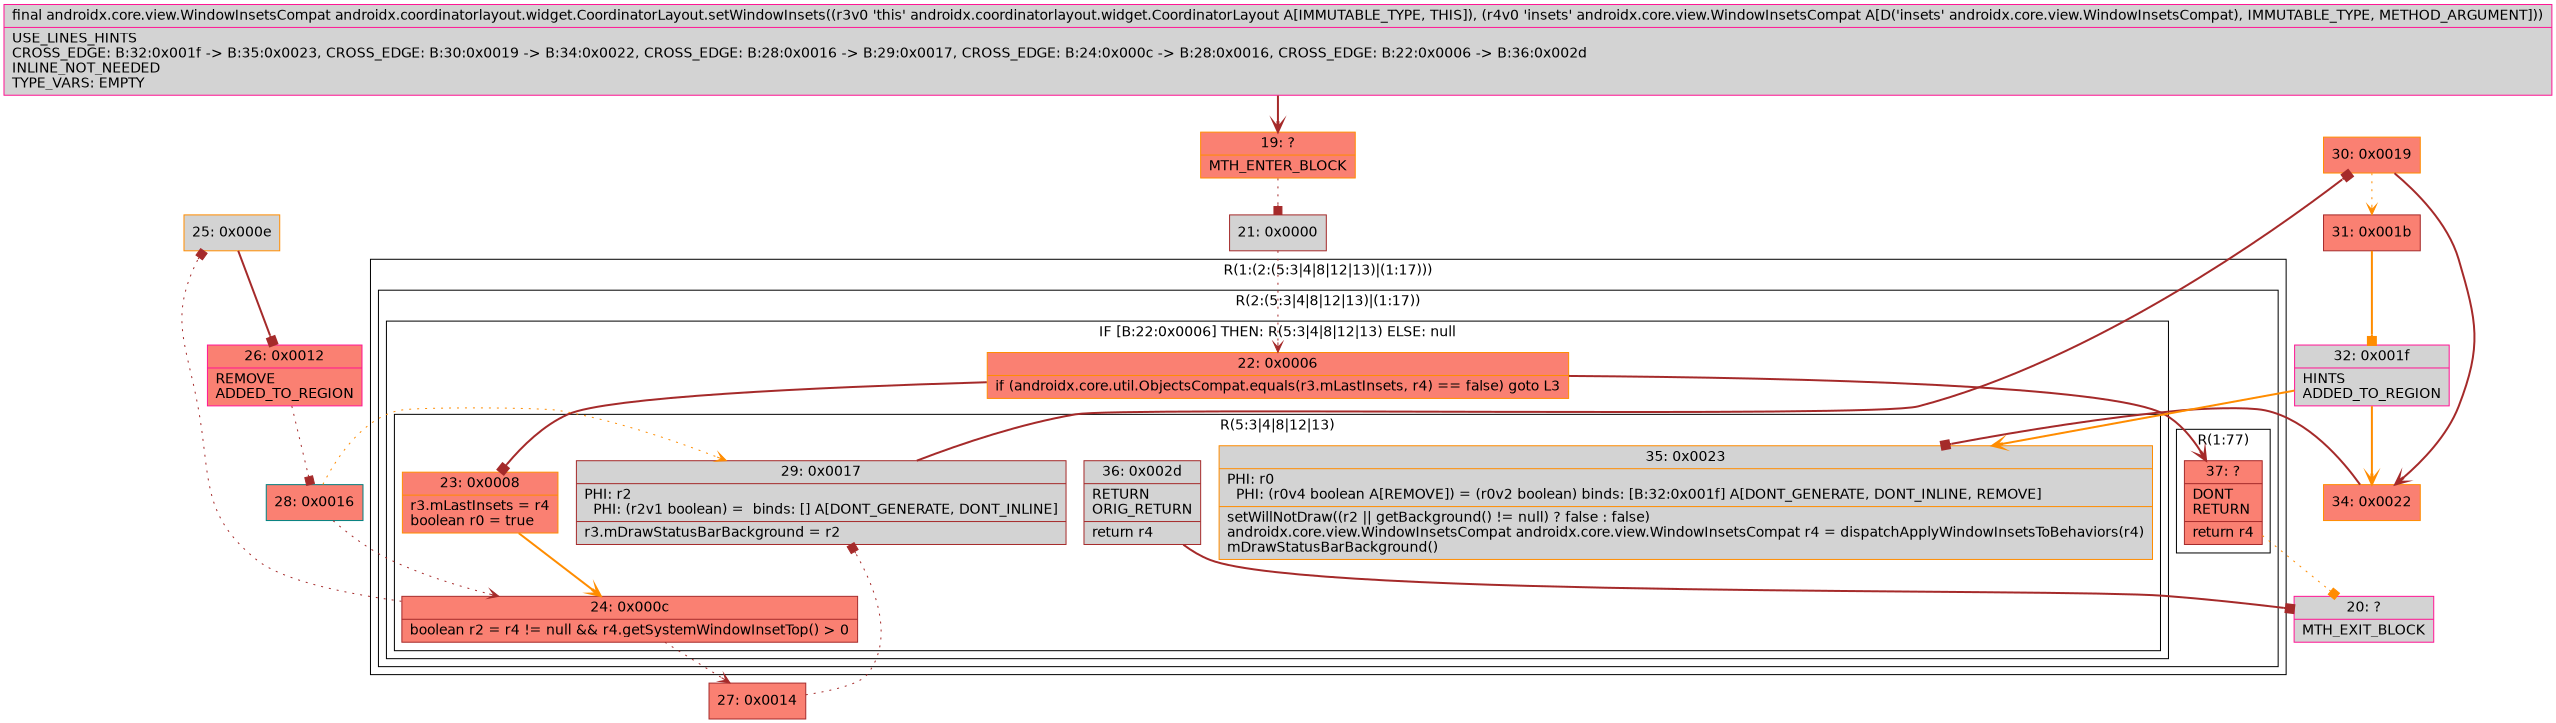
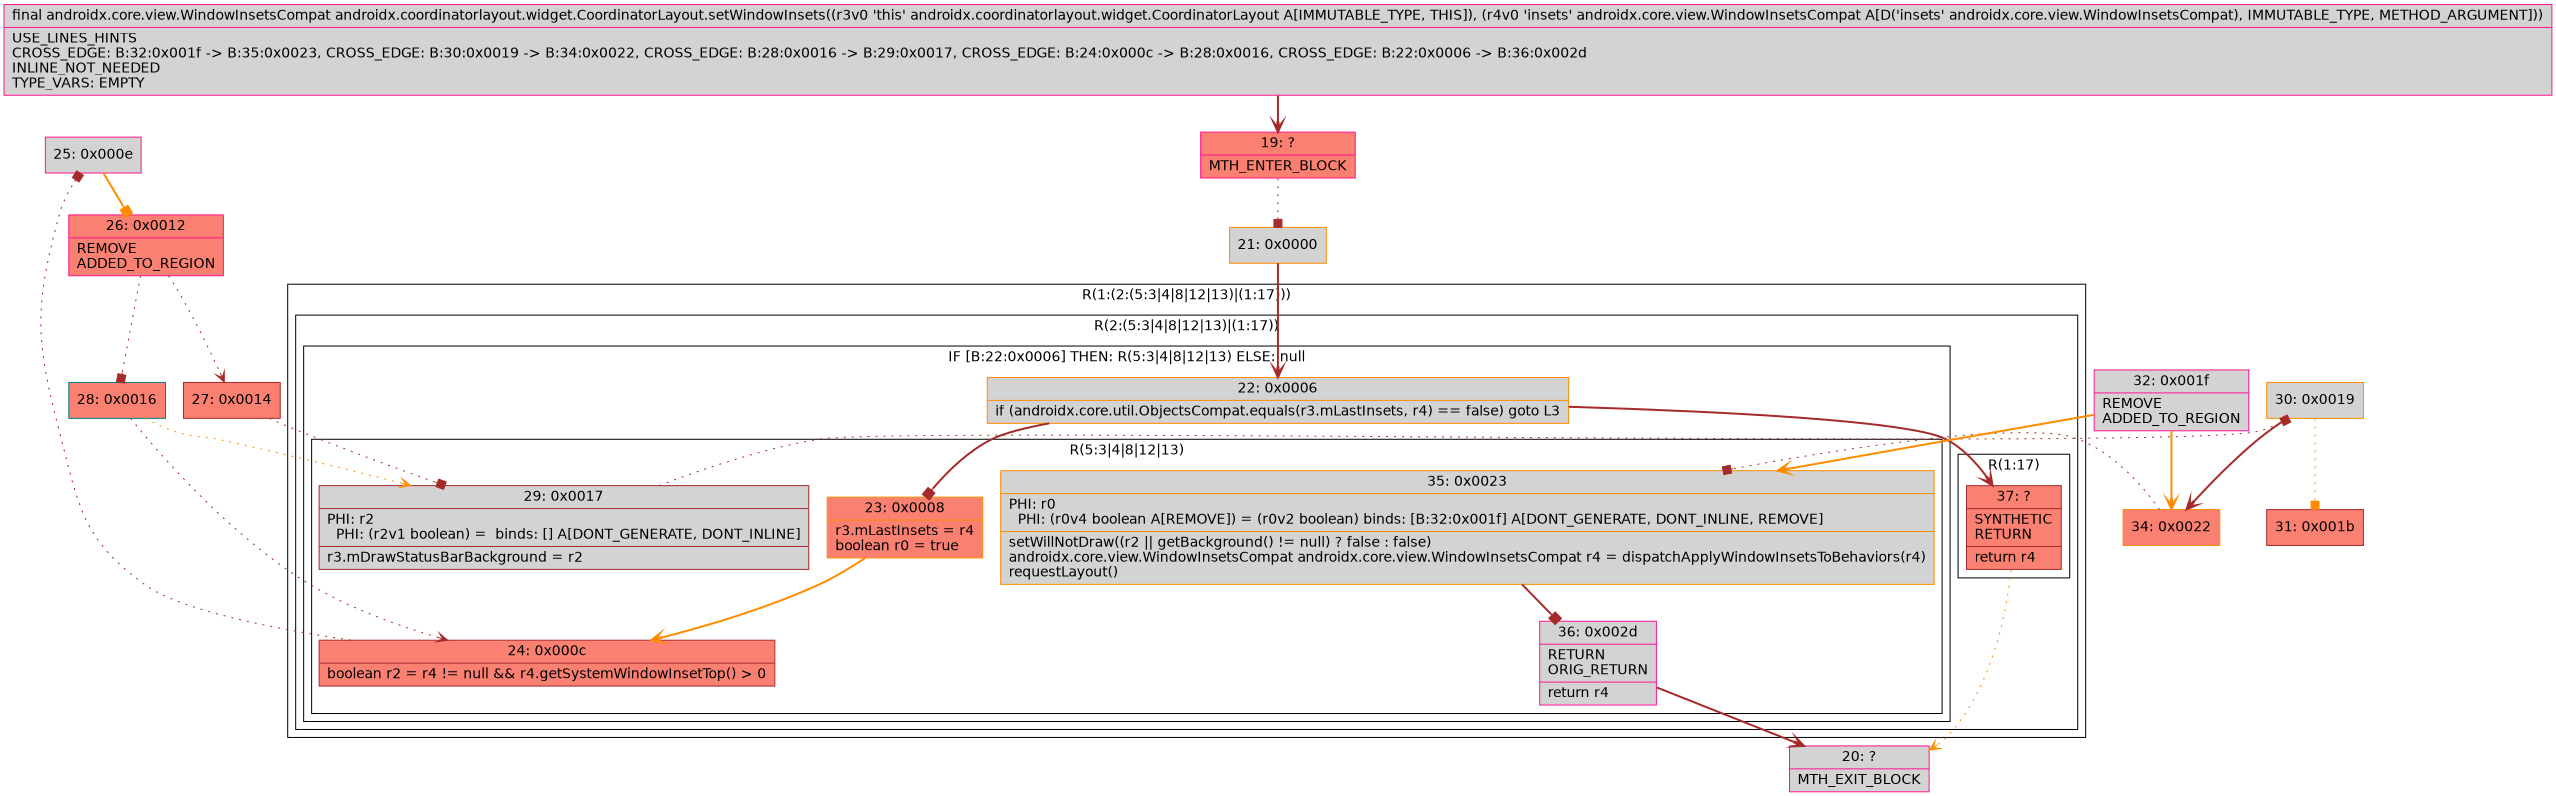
(1278, 155) -> (1278, 155)
(2372, 155) -> (2315, 400)
(2372, 189) -> (2315, 459)
(232, 233) -> (93, 155)
(1278, 233) -> (1278, 245)
(254, 293) -> (113, 190)
(2372, 293) -> none
(1278, 296) -> (1278, 307)
(1278, 375) -> (1278, 400)
(2324, 379) -> (2133, 404)
(1917, 406) -> (1467, 437)
(2235, 408) -> (1868, 446)
(2223, 441) -> (2014, 466)
(2213, 495) -> (2014, 520)
(1142, 503) -> (1598, 663)
(1333, 547) -> (1064, 572)
(2296, 563) -> (1990, 664)
(1731, 590) -> (1705, 707)
none -> (1536, 599)
(693, 660) -> (196, 323)
